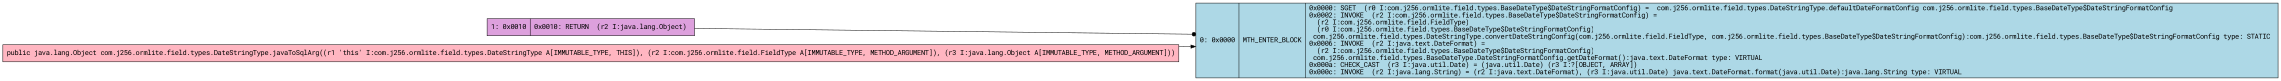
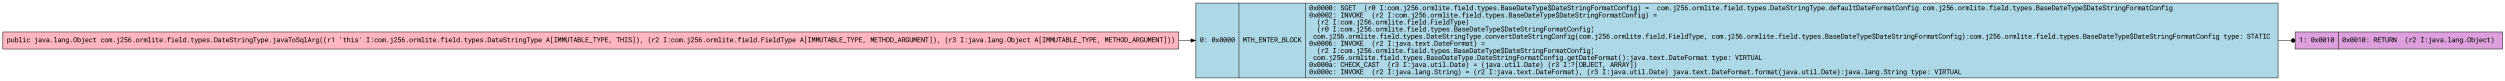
(943, 31) -> (2285, 40)
